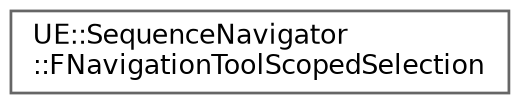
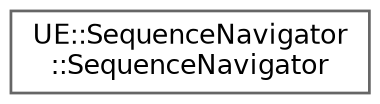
(260, 52) -> (190, 52)
